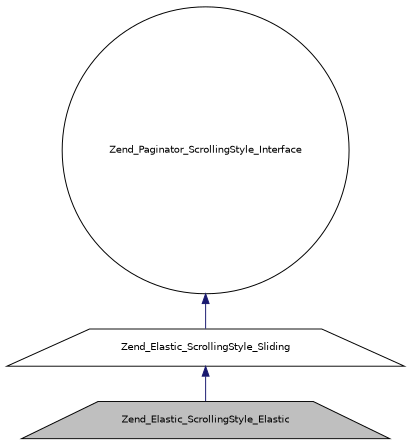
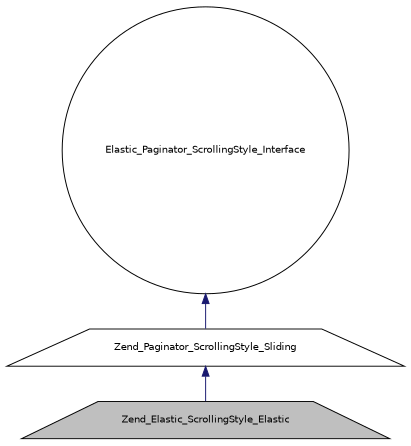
(206, 150) -> (206, 150)
(206, 348) -> (206, 348)
